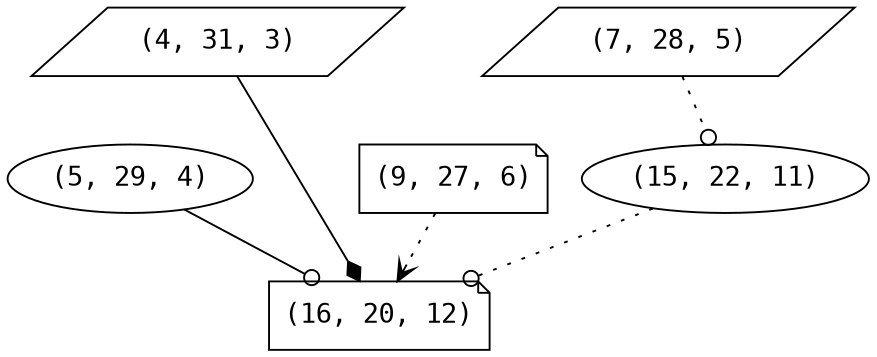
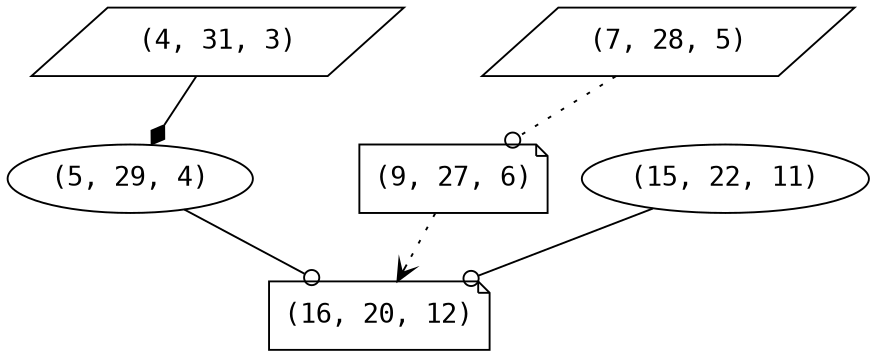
(694, 103) -> (568, 106)
(292, 169) -> (180, 101)
(566, 242) -> (566, 242)
